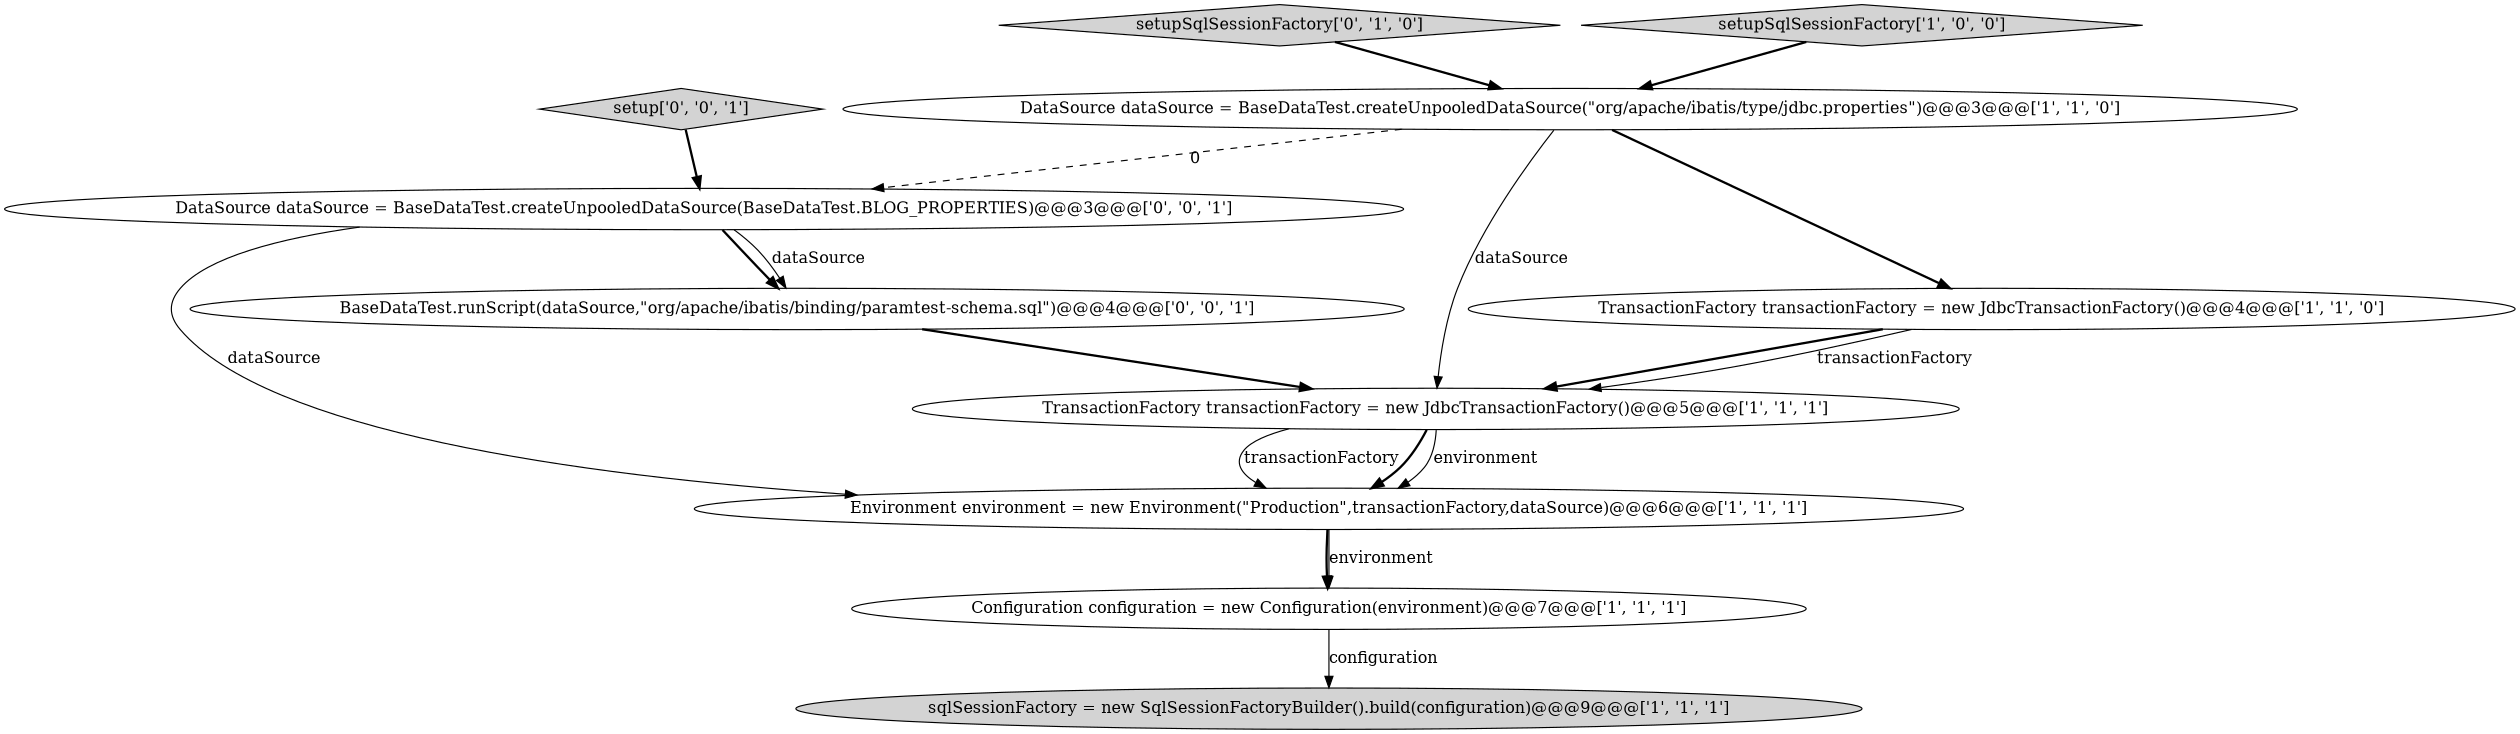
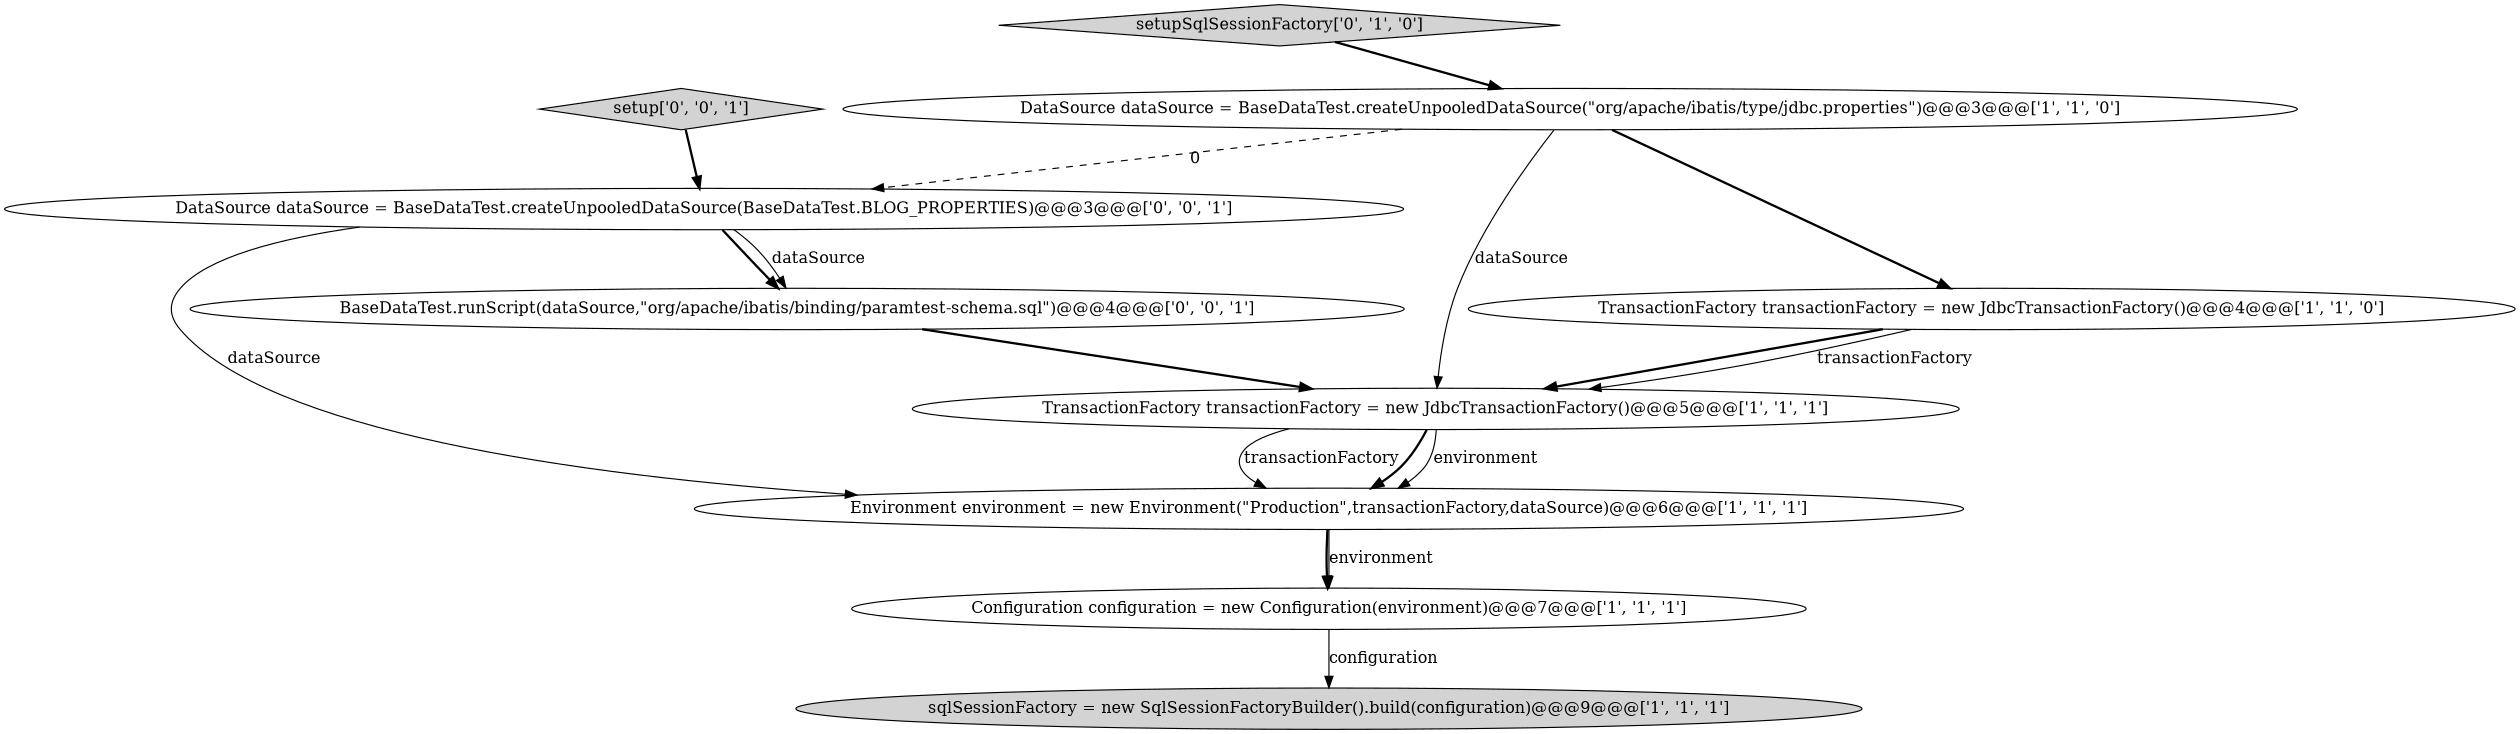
(1862, 25) -> none
